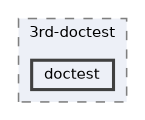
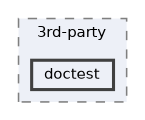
(73, 33) -> (73, 33)
